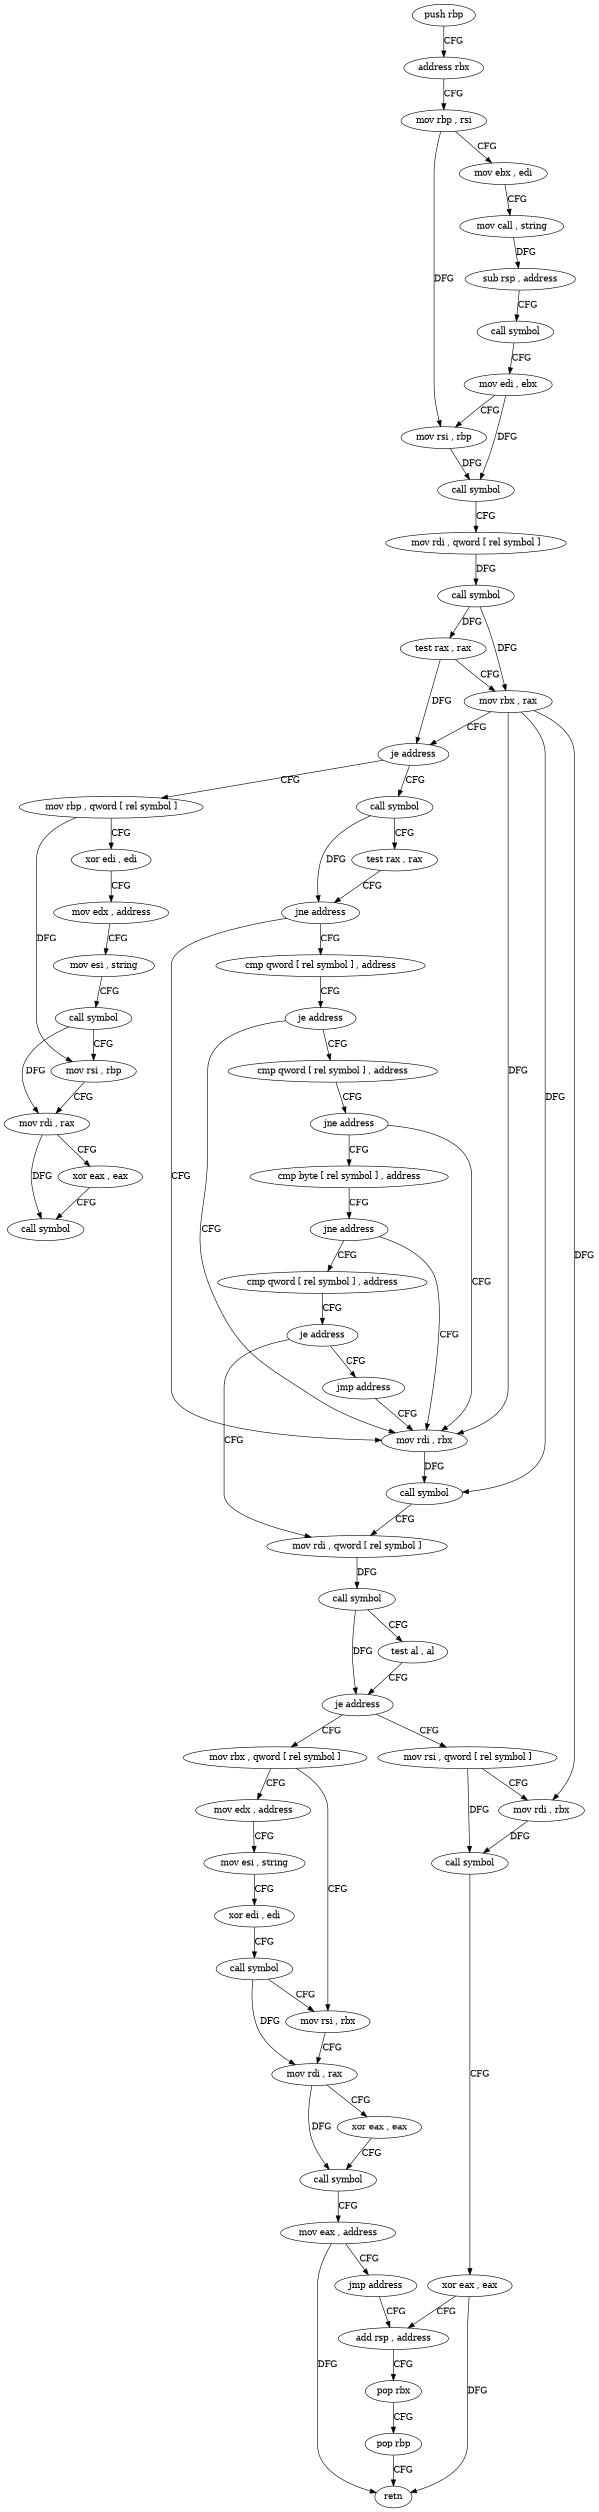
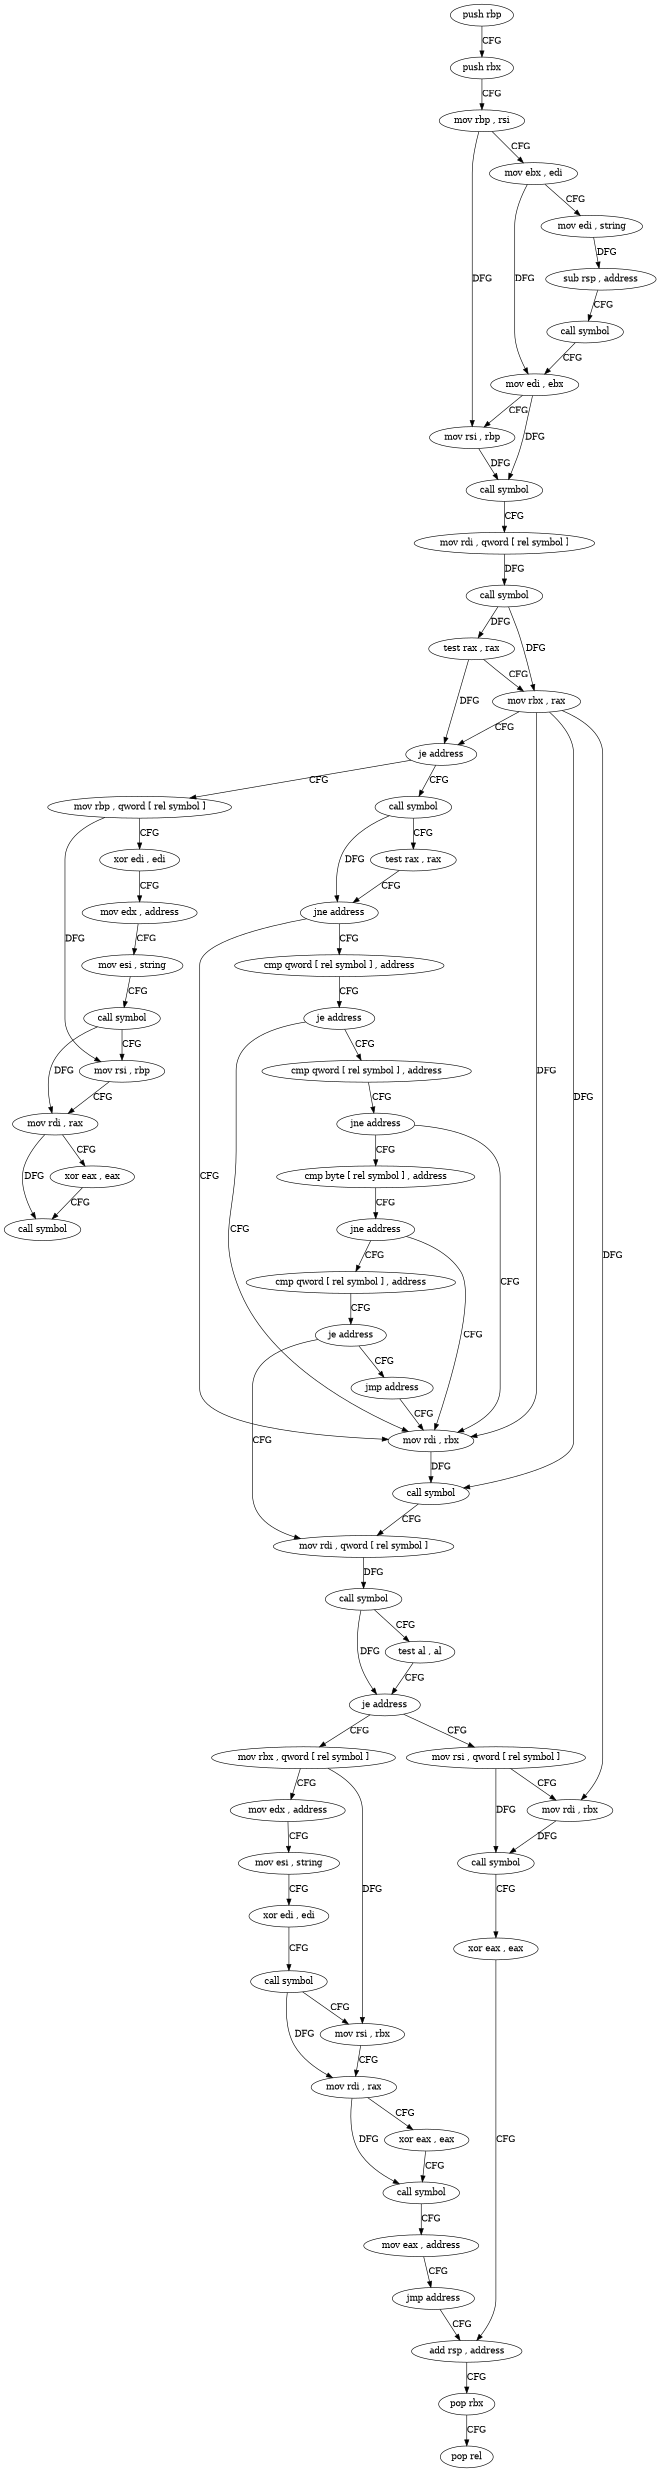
(444, 68) -> (482, 68)
(512, 226) -> (592, 226)
none -> (515, 276)
(338, 1890) -> (372, 1890)
(393, 2444) -> (467, 2457)
(393, 2497) -> none
